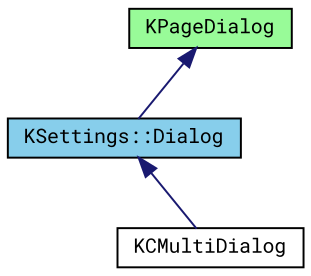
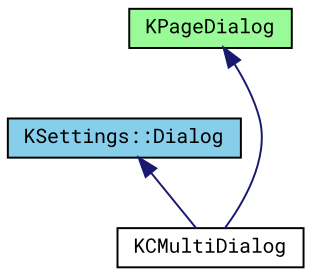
(161, 91) -> (261, 148)
